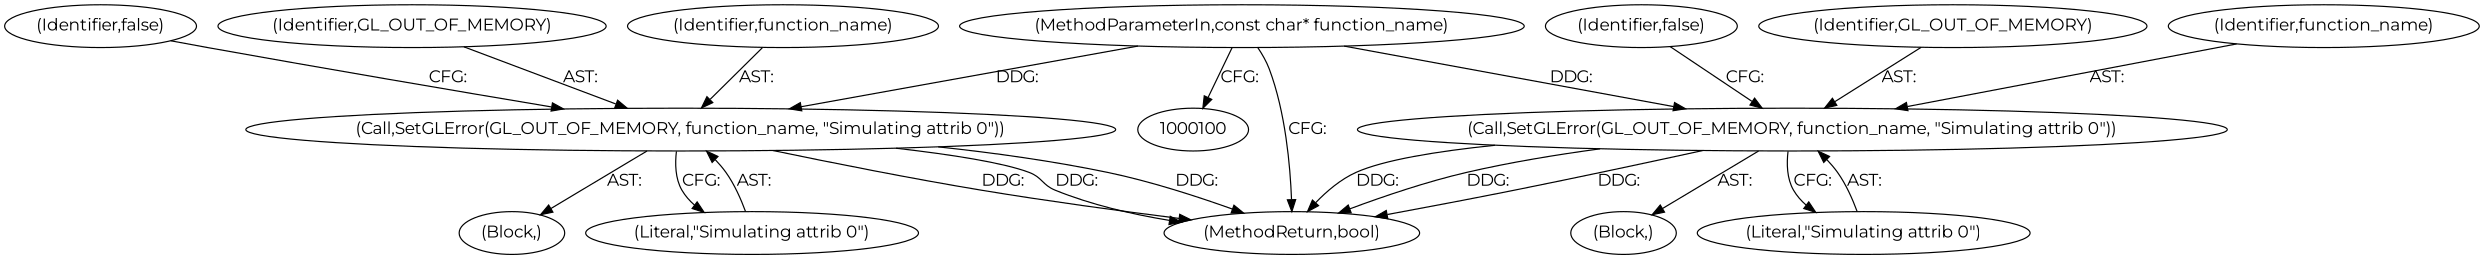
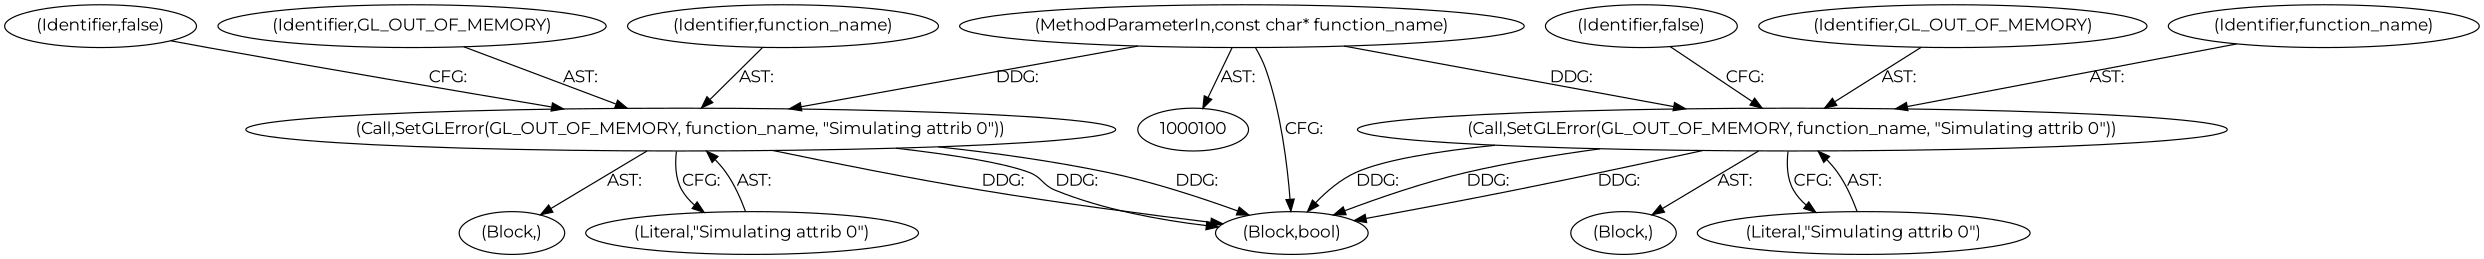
(1243, 78) -> (1241, 78)
(1292, 233) -> (1292, 233)
